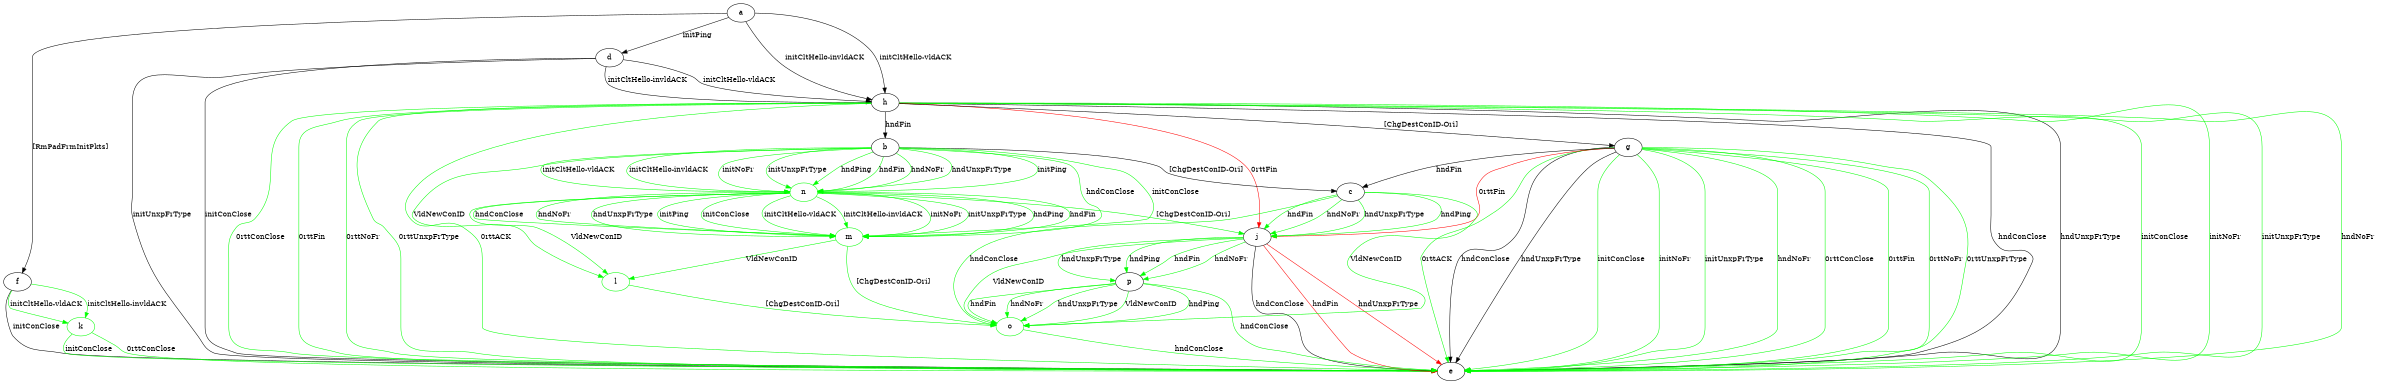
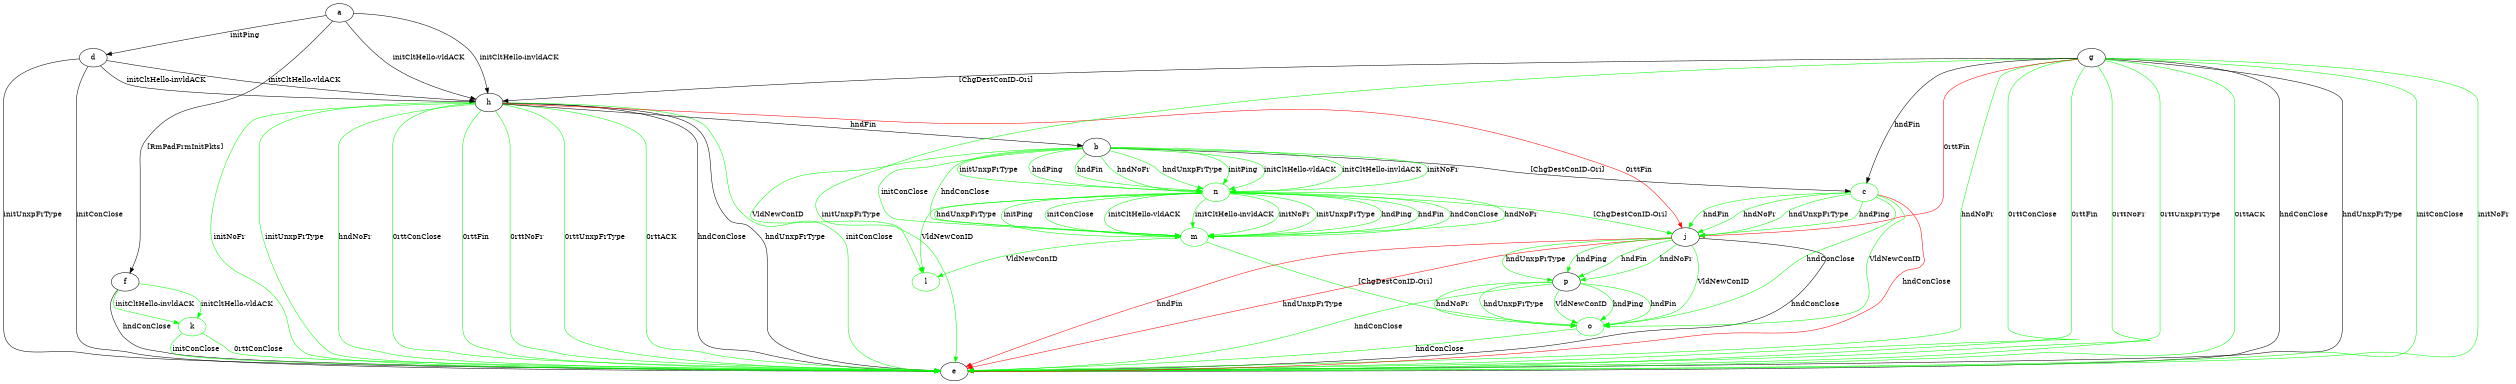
(1254, 121) -> (1292, 67)
(1351, 192) -> (1864, 192)
(809, 313) -> none
(38, 327) -> (148, 327)
none -> (1507, 354)
